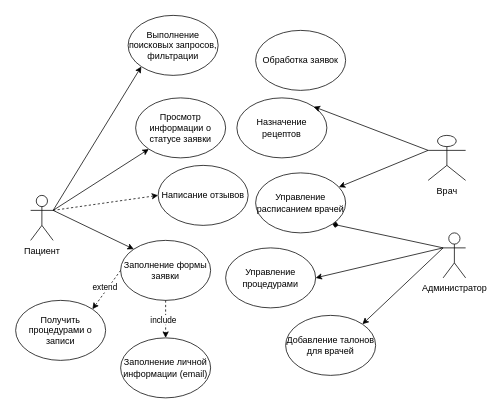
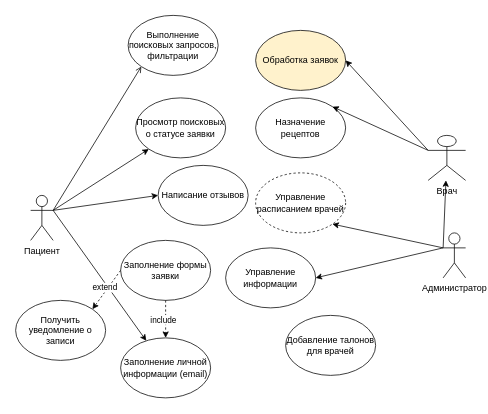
(300, 60) -> (300, 60)
(138, 72) -> (139, 71)
(180, 128) -> (180, 128)
(282, 128) -> (300, 128)
(385, 168) -> (387, 106)
(104, 203) -> (104, 203)
(300, 203) -> (300, 203)
(339, 226) -> (338, 225)
(91, 229) -> (79, 247)
(270, 278) -> (270, 278)
(404, 284) -> (444, 215)
(60, 330) -> (60, 330)
